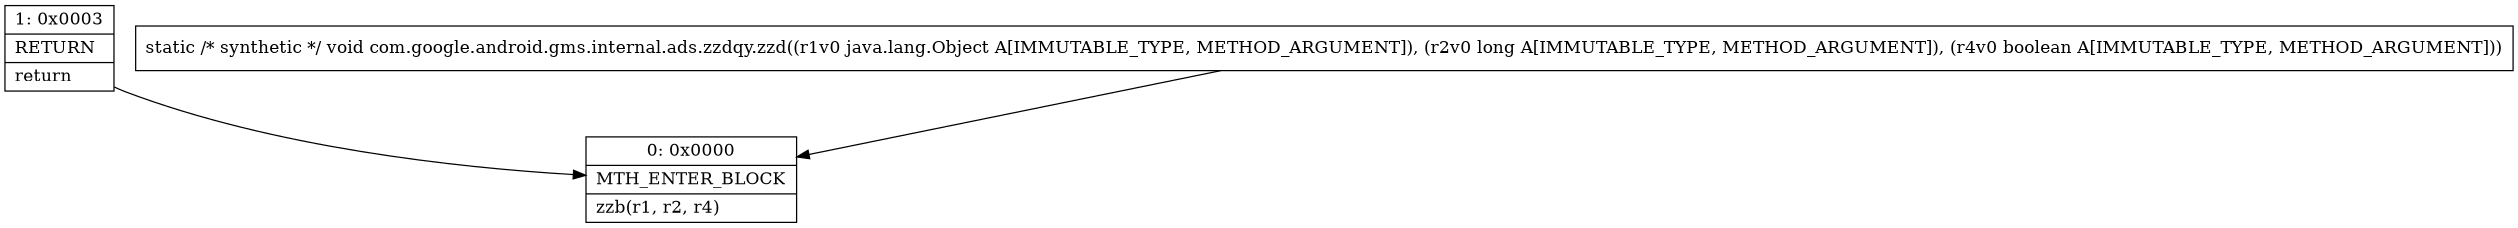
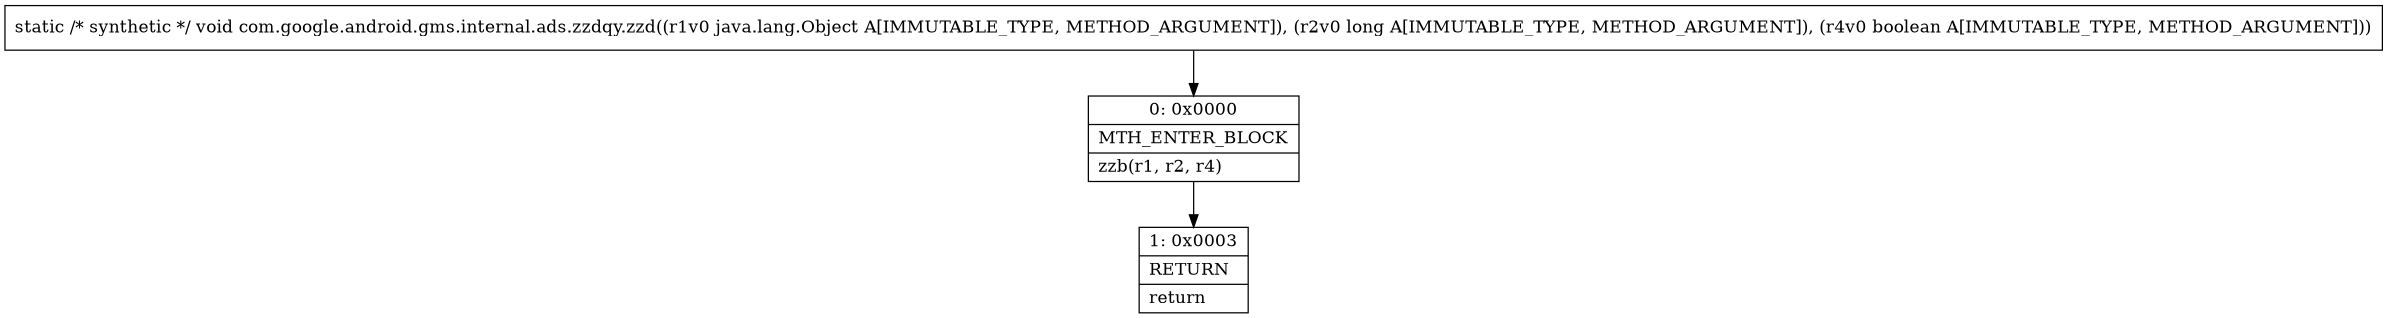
(340, 148) -> (1194, 198)
